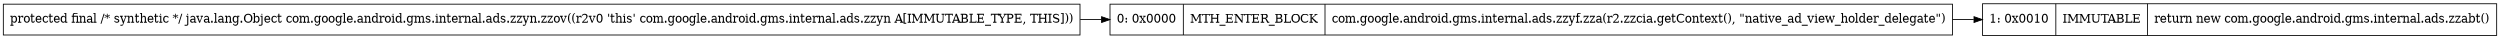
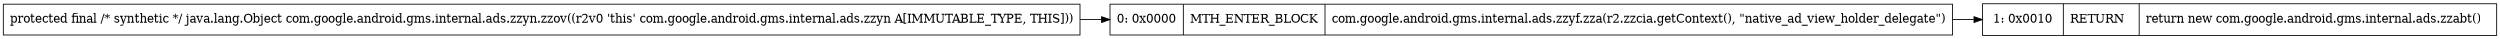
(2102, 19) -> (2097, 19)
